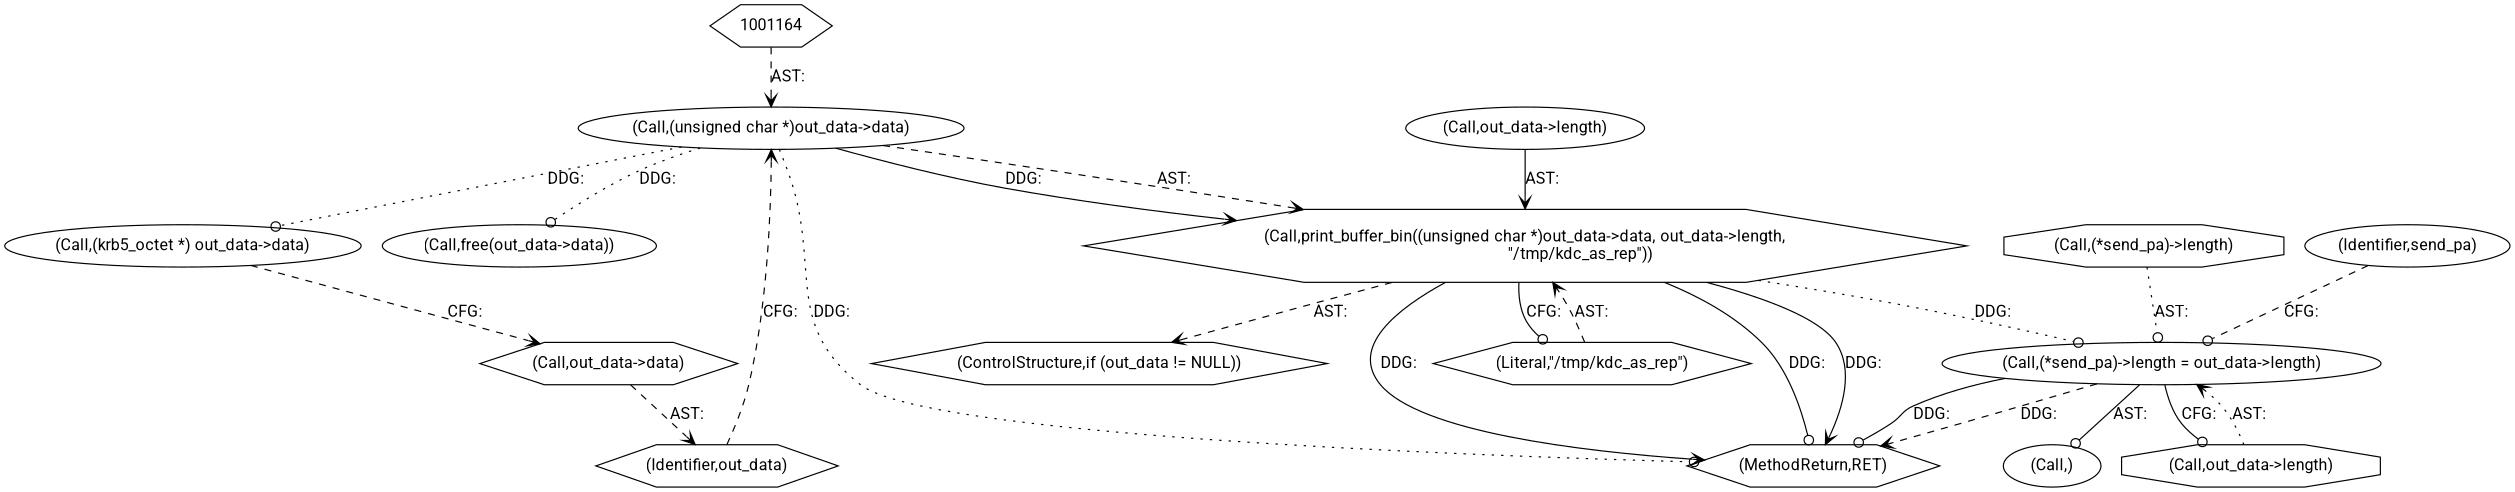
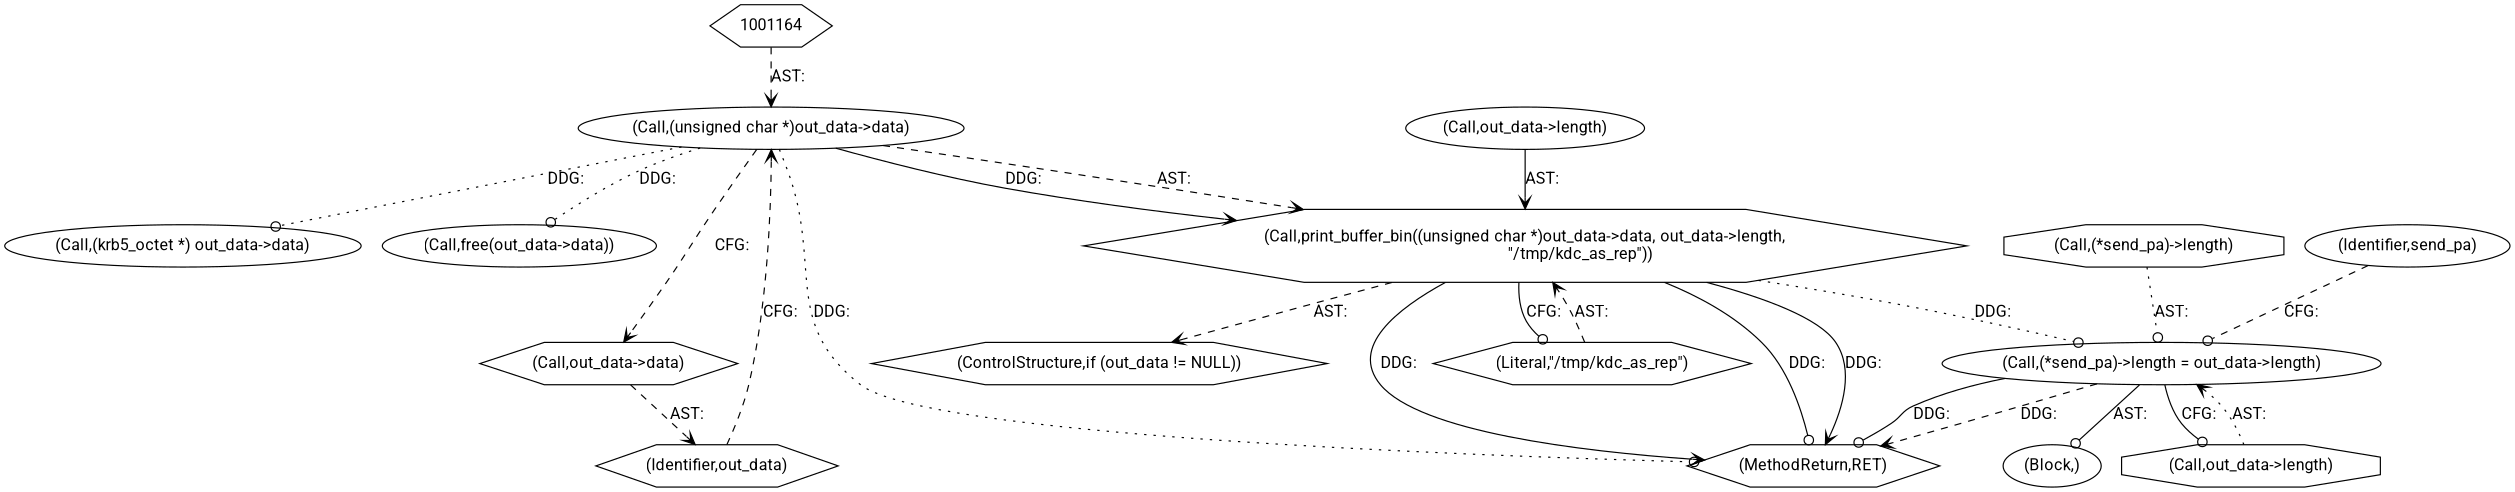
(390, 303) -> (694, 241)
(2052, 466) -> (2052, 466)
